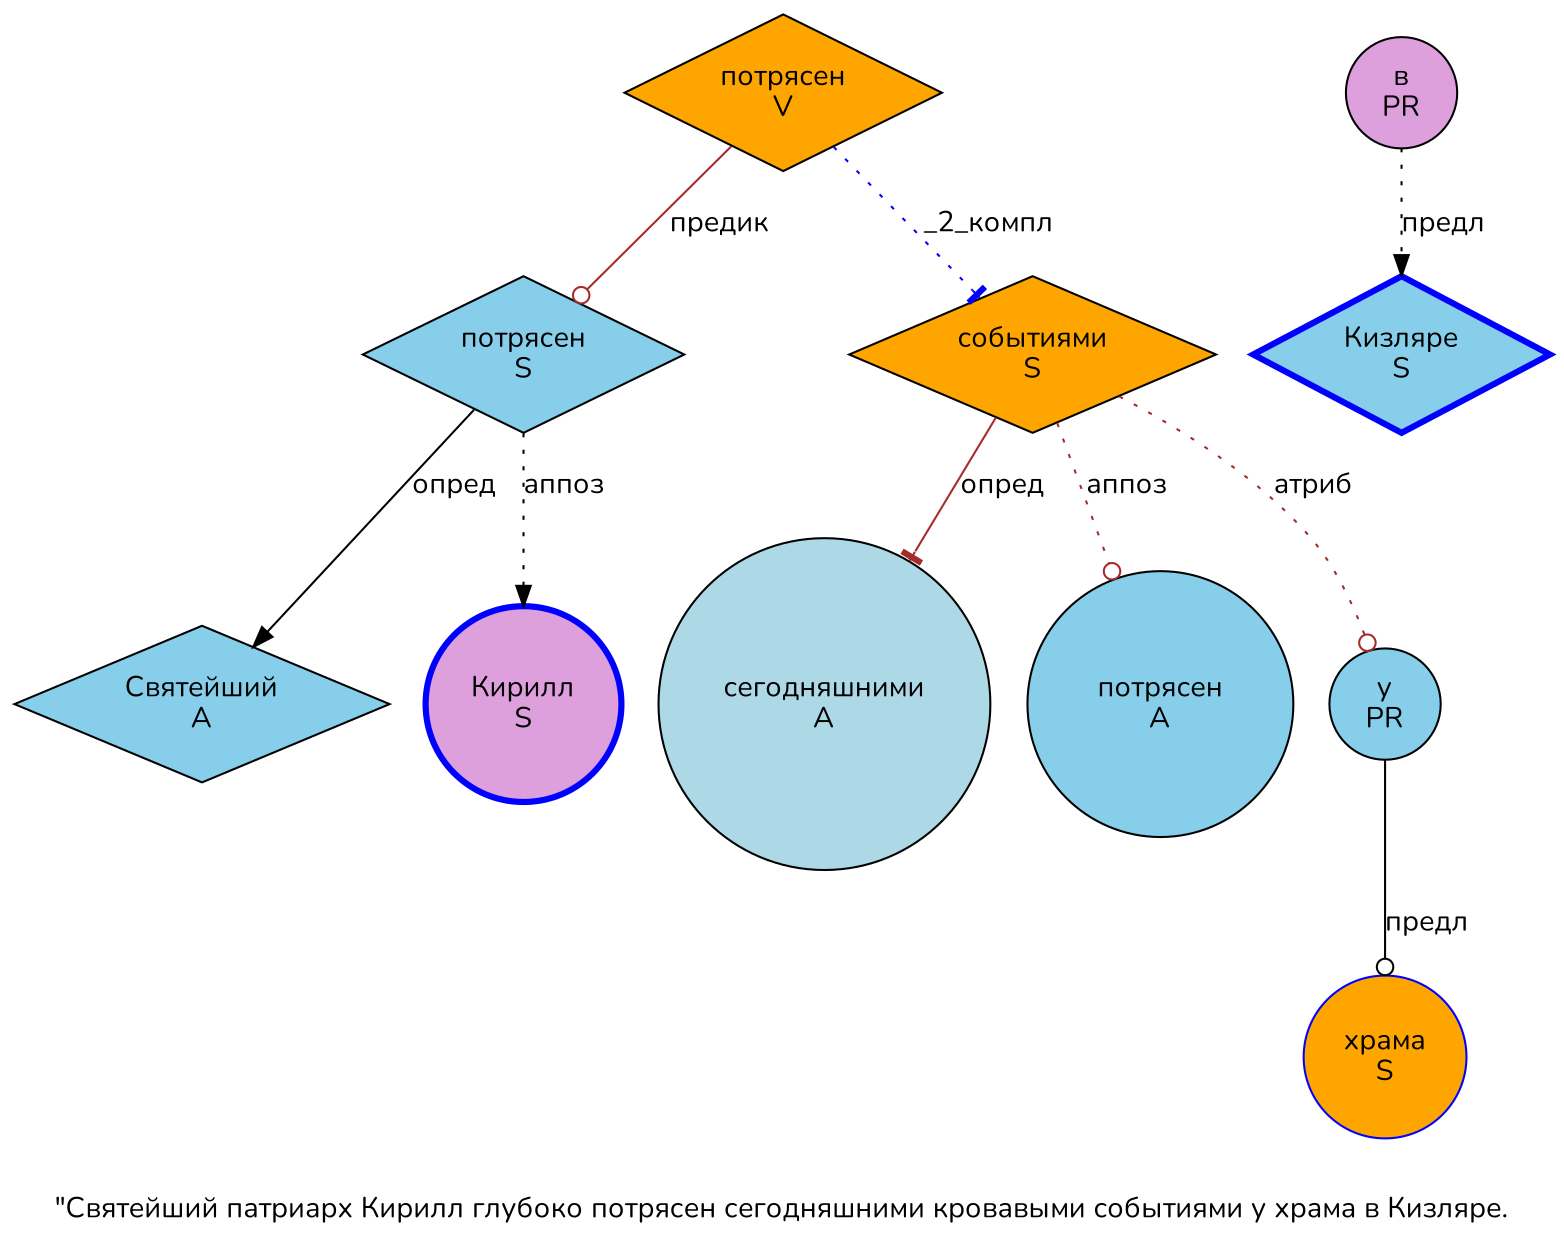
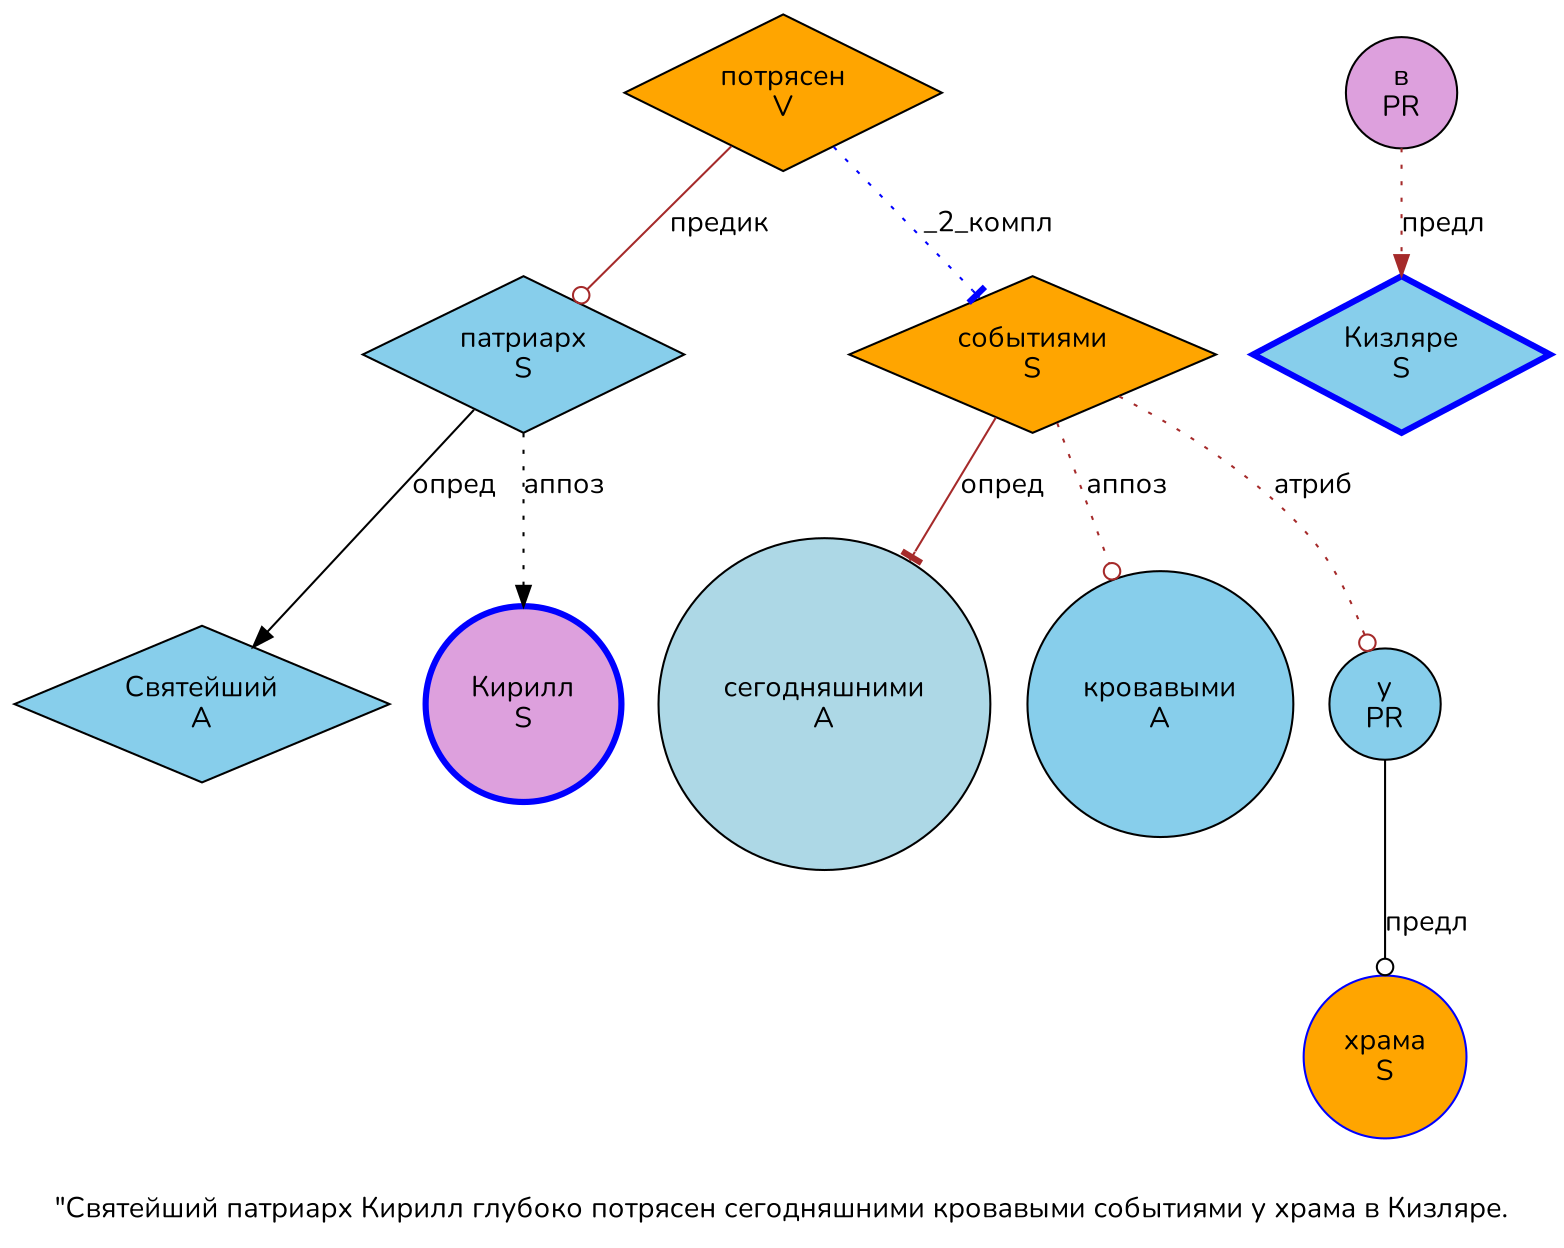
(1402, 202) -> (1402, 202)
(524, 355) -> (524, 355)
(1160, 704) -> (1160, 704)
